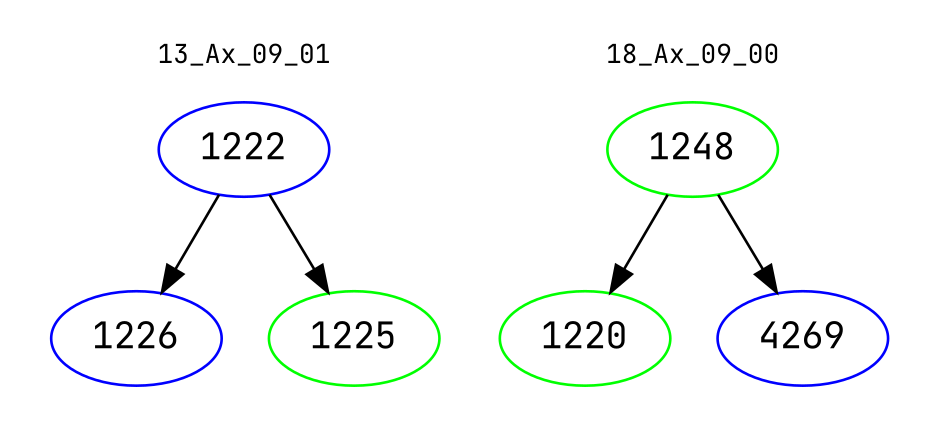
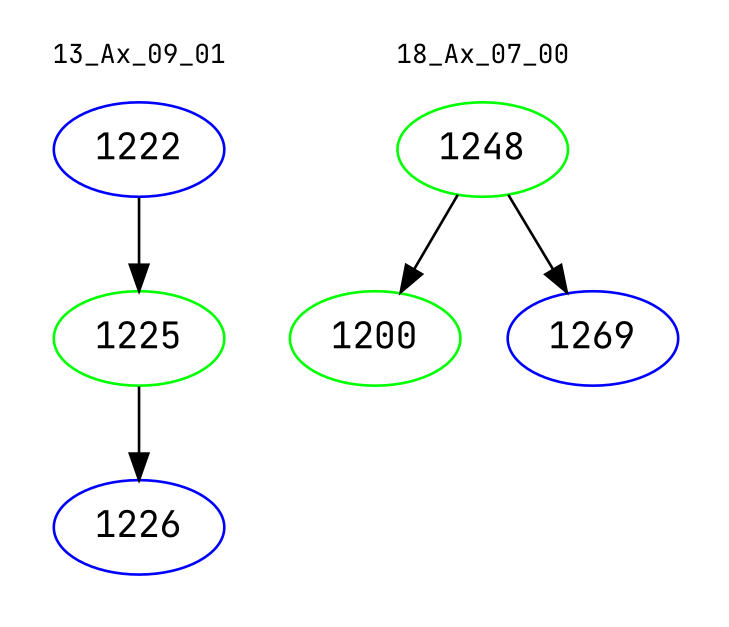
(694, 56) -> (484, 56)
(197, 232) -> (139, 420)
(585, 338) -> (375, 338)
(803, 338) -> (593, 338)
